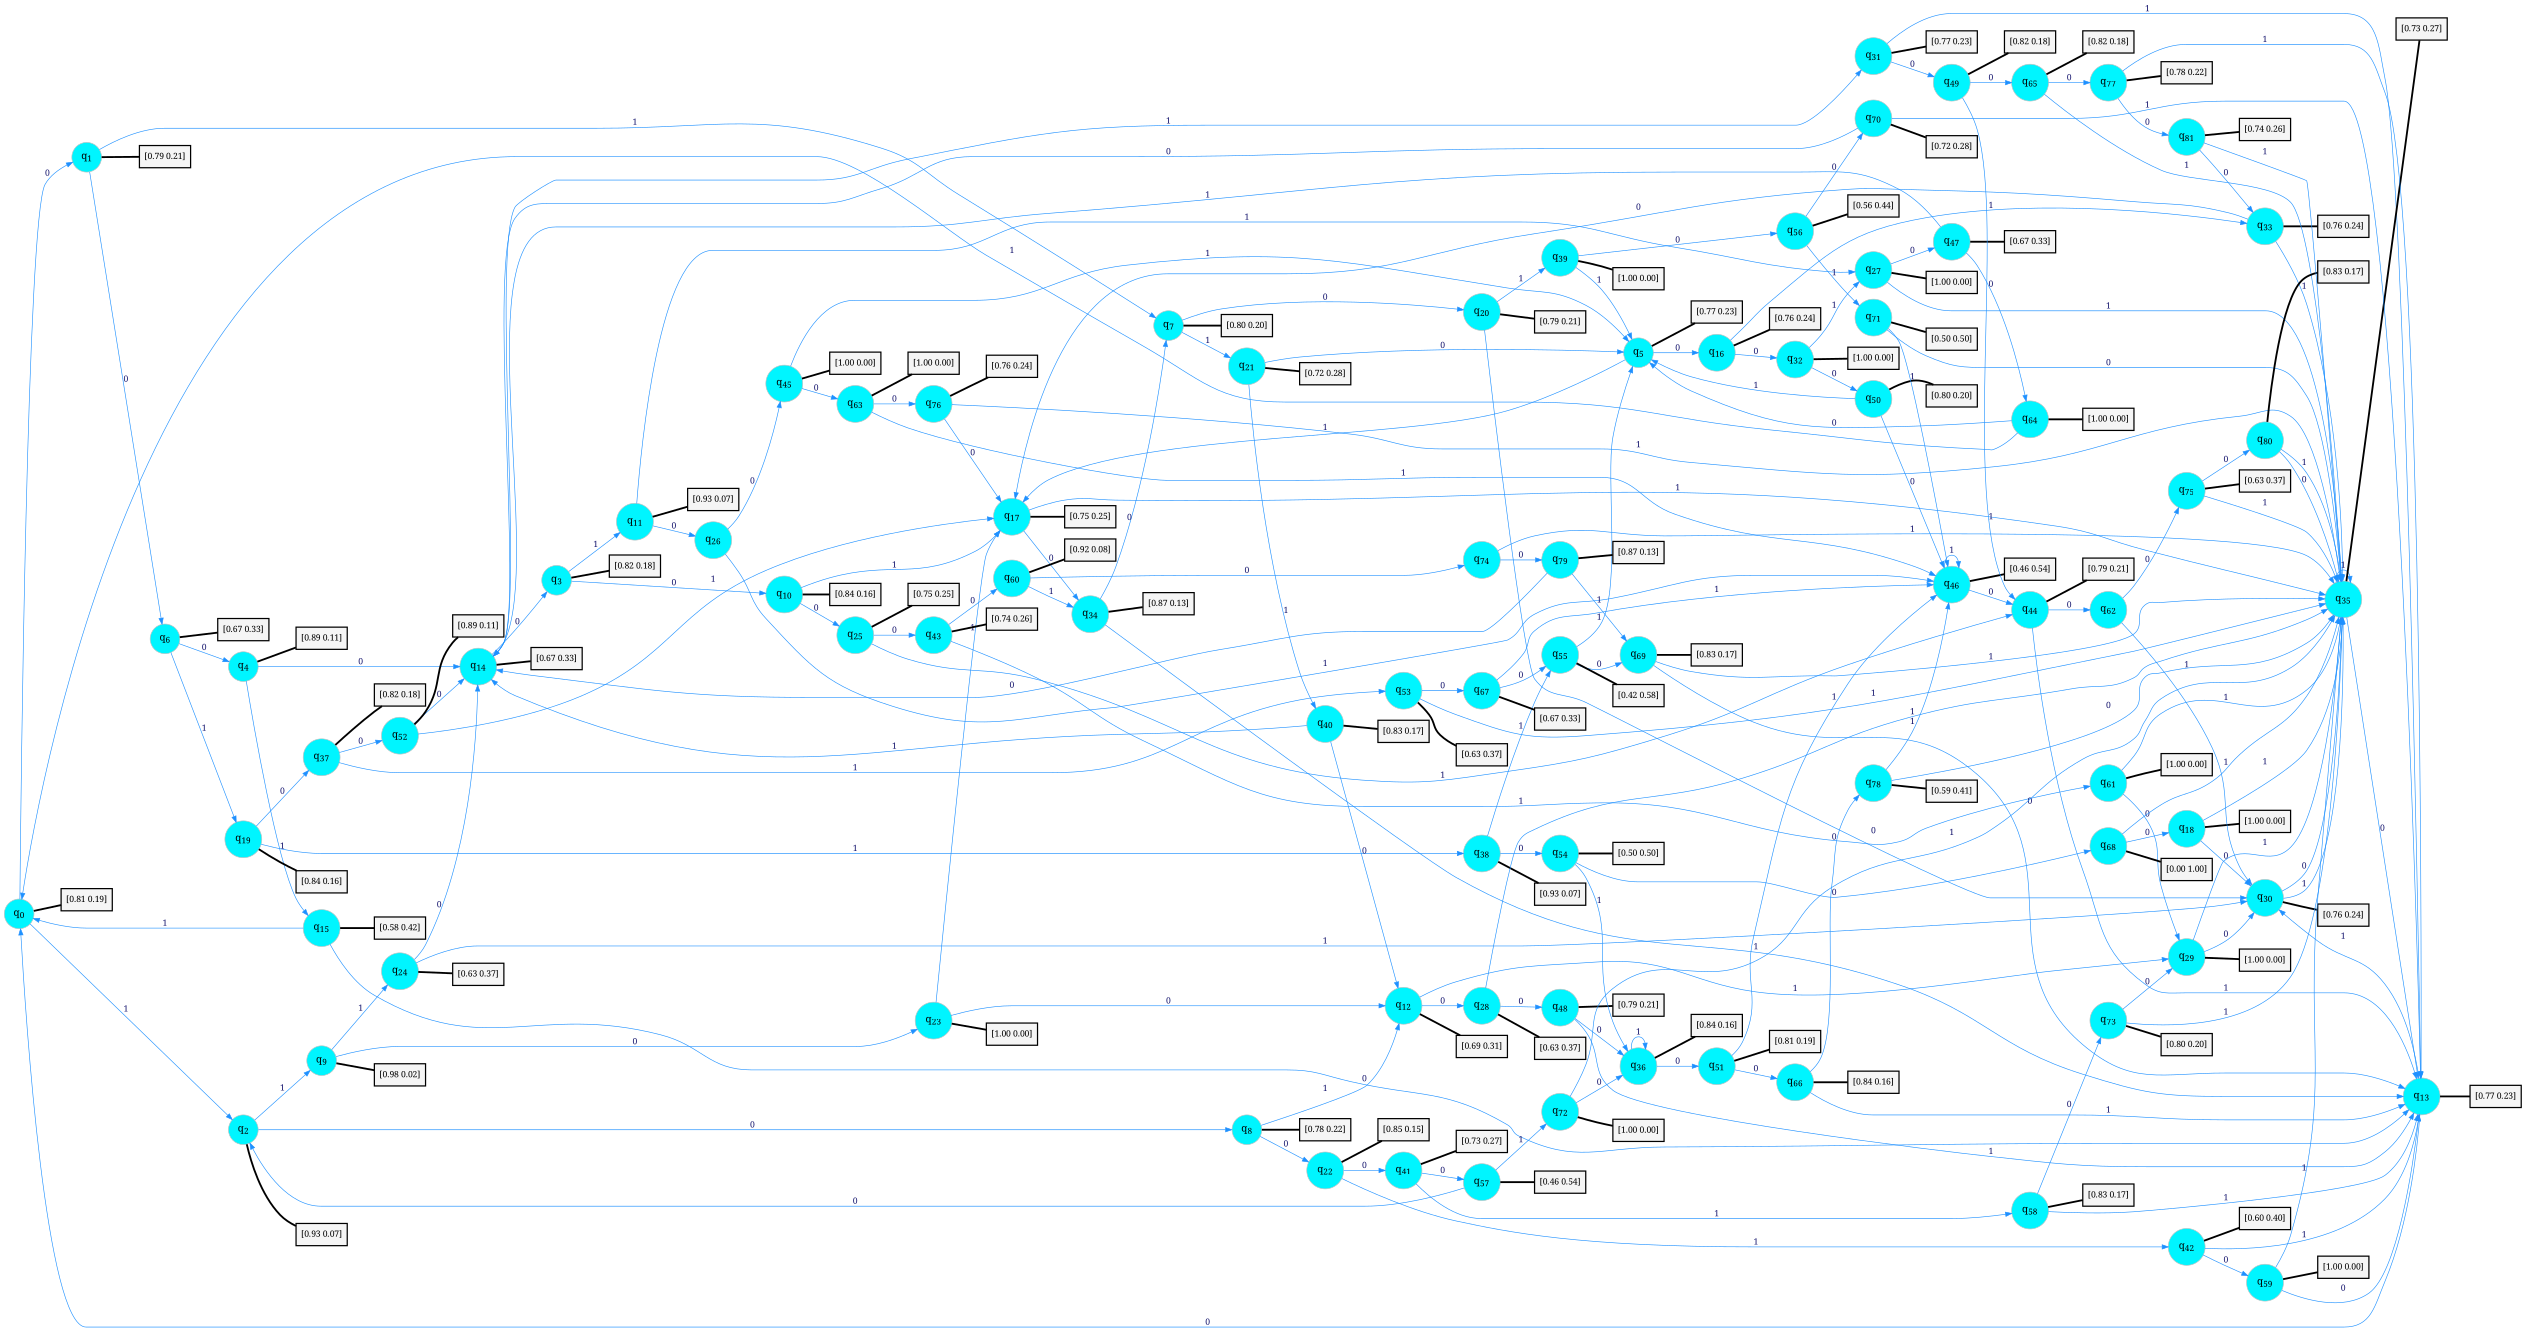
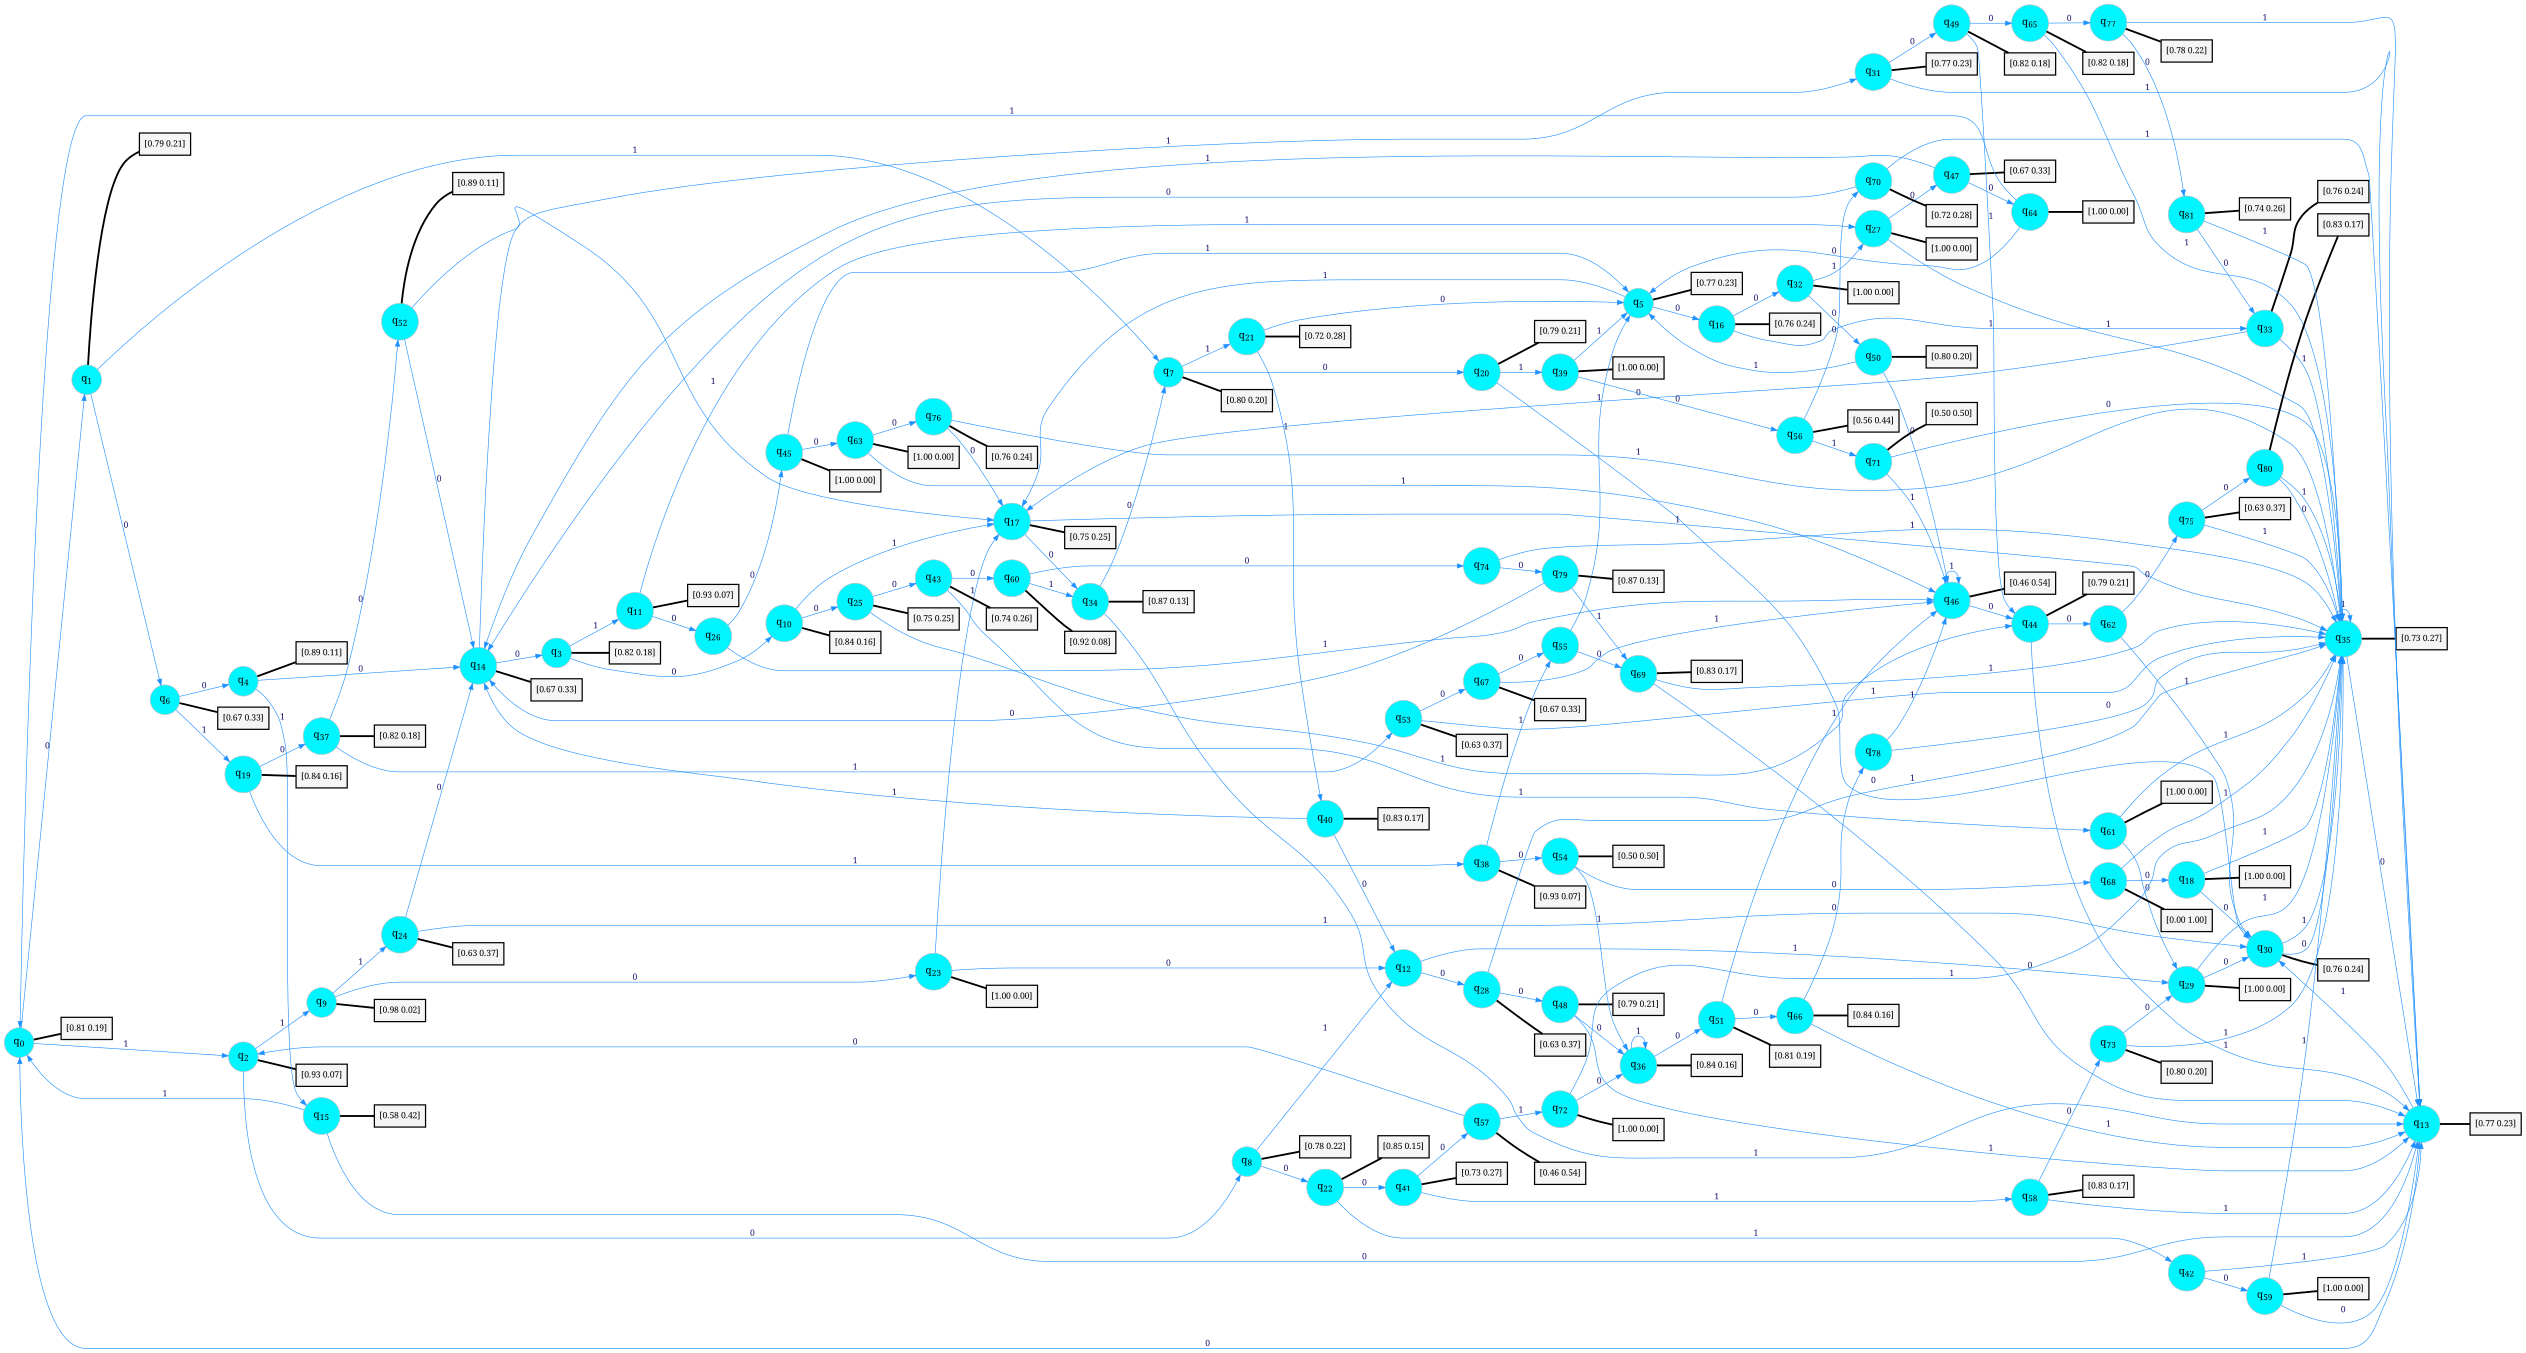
(1638, 696) -> none
(1952, 791) -> none
(1482, 1046) -> none
(2265, 1219) -> none
